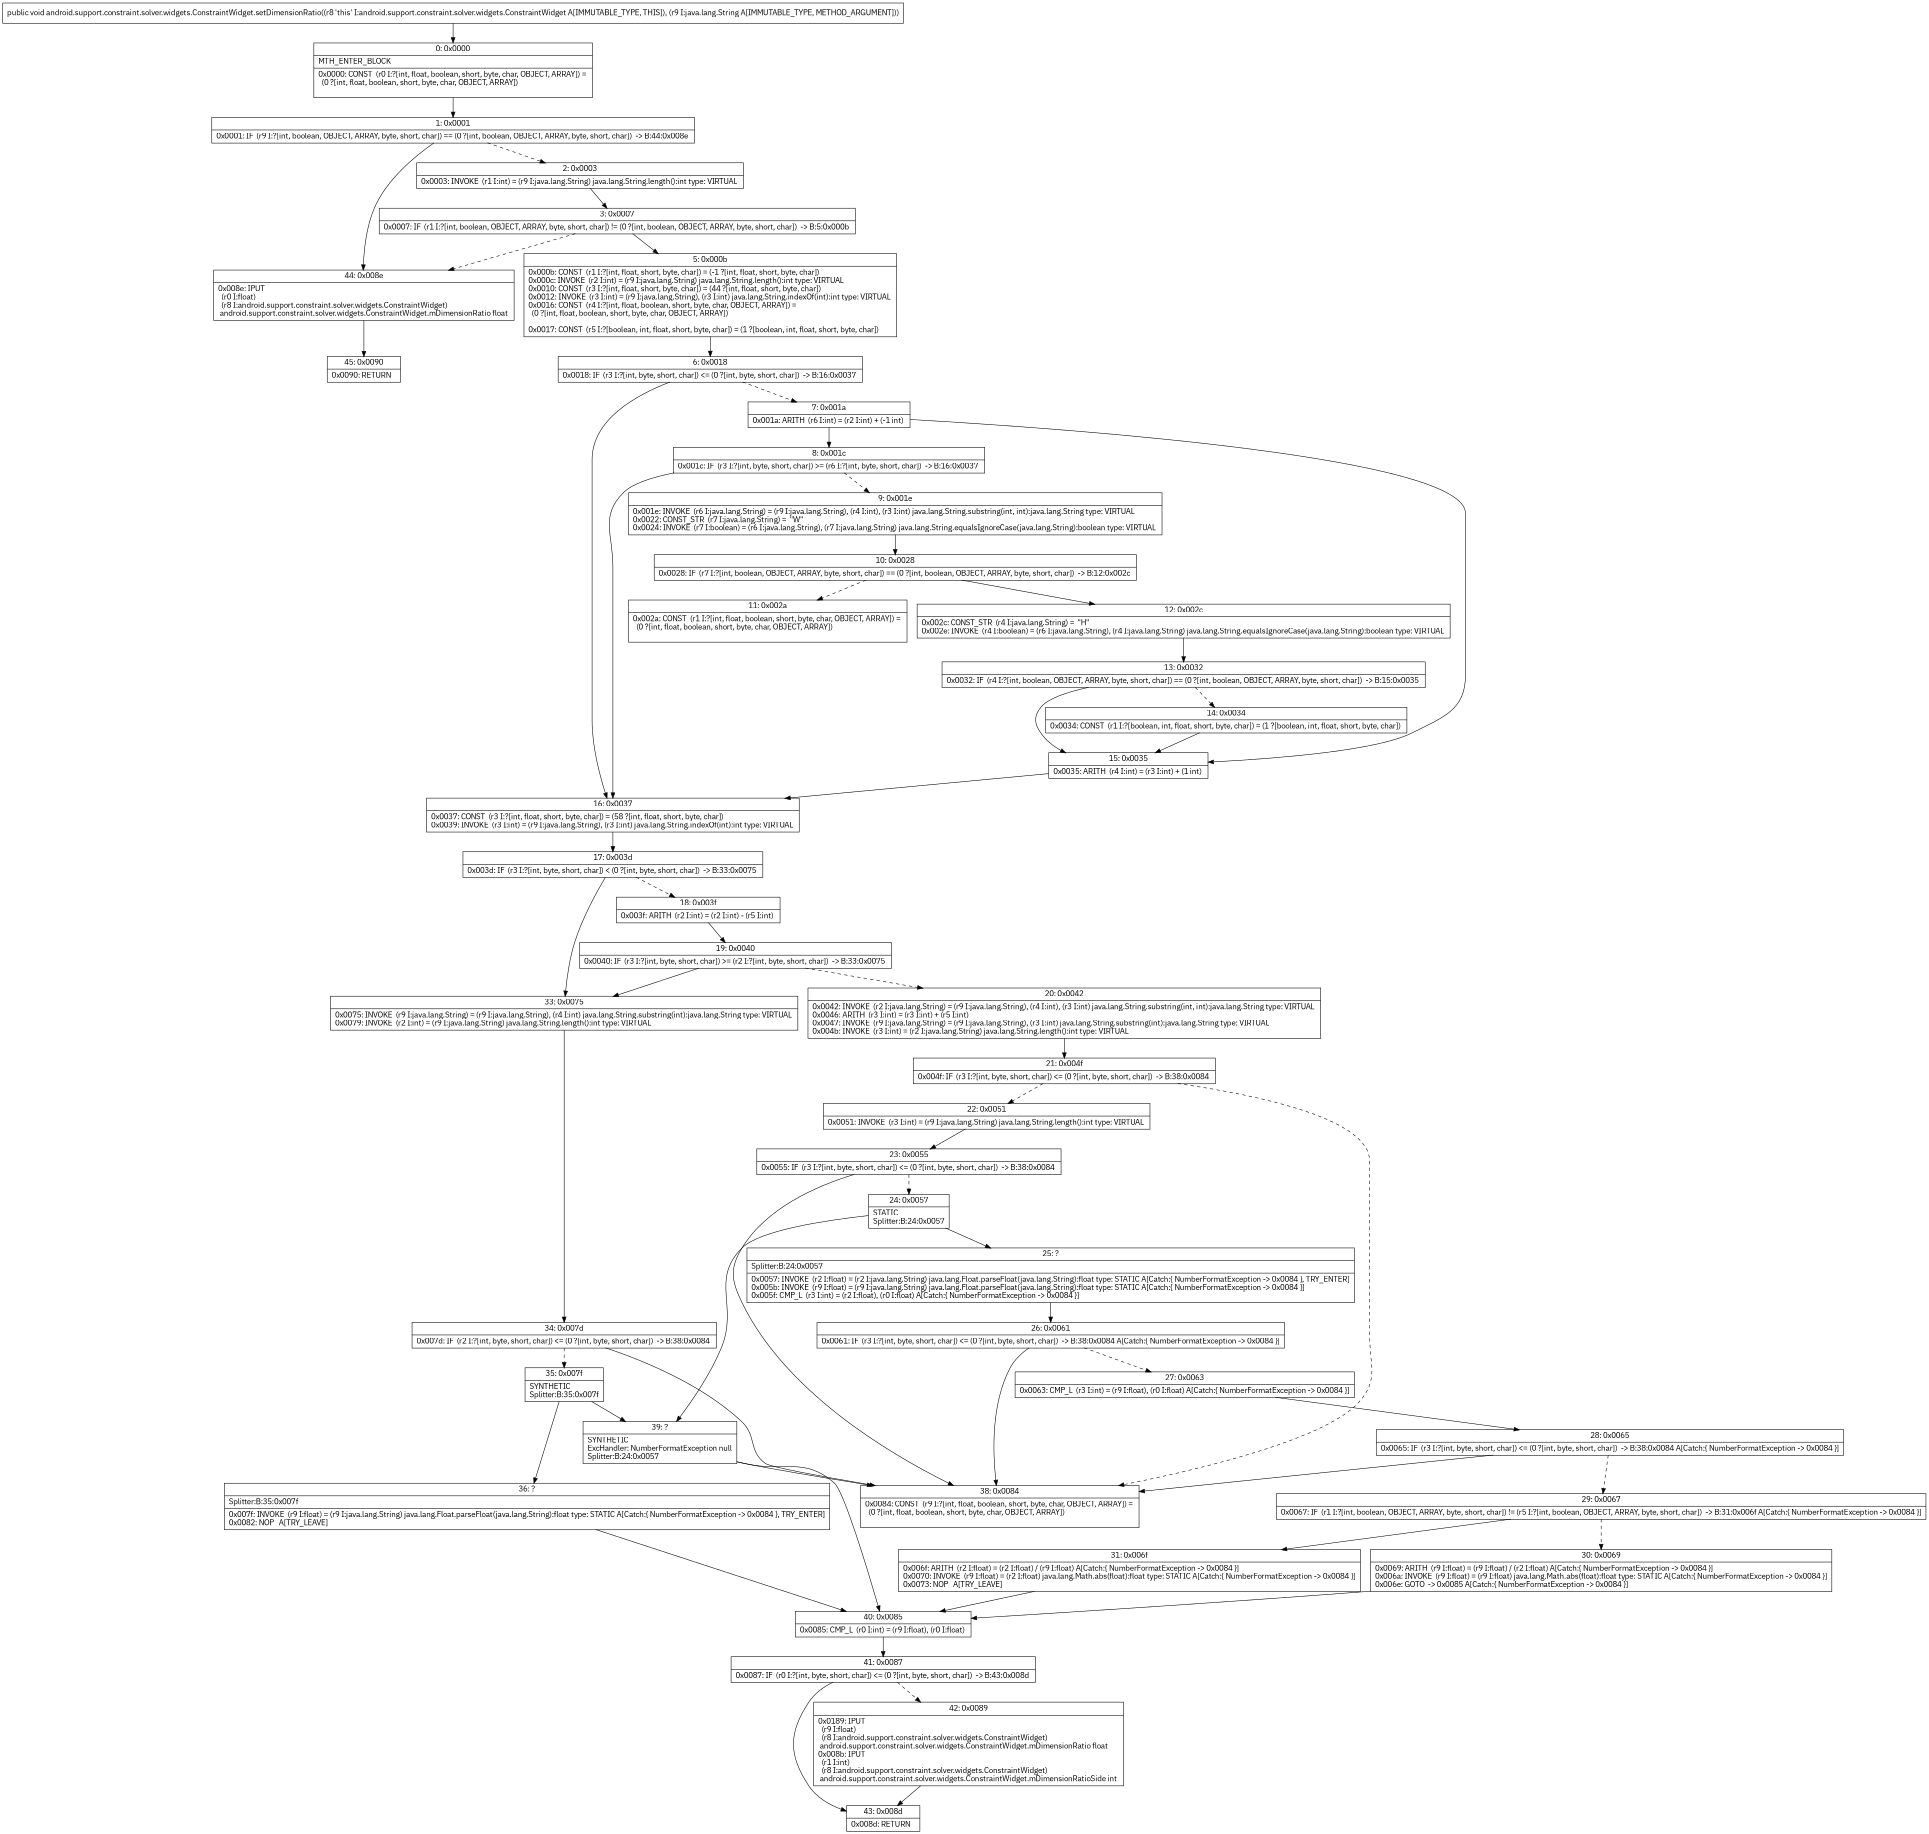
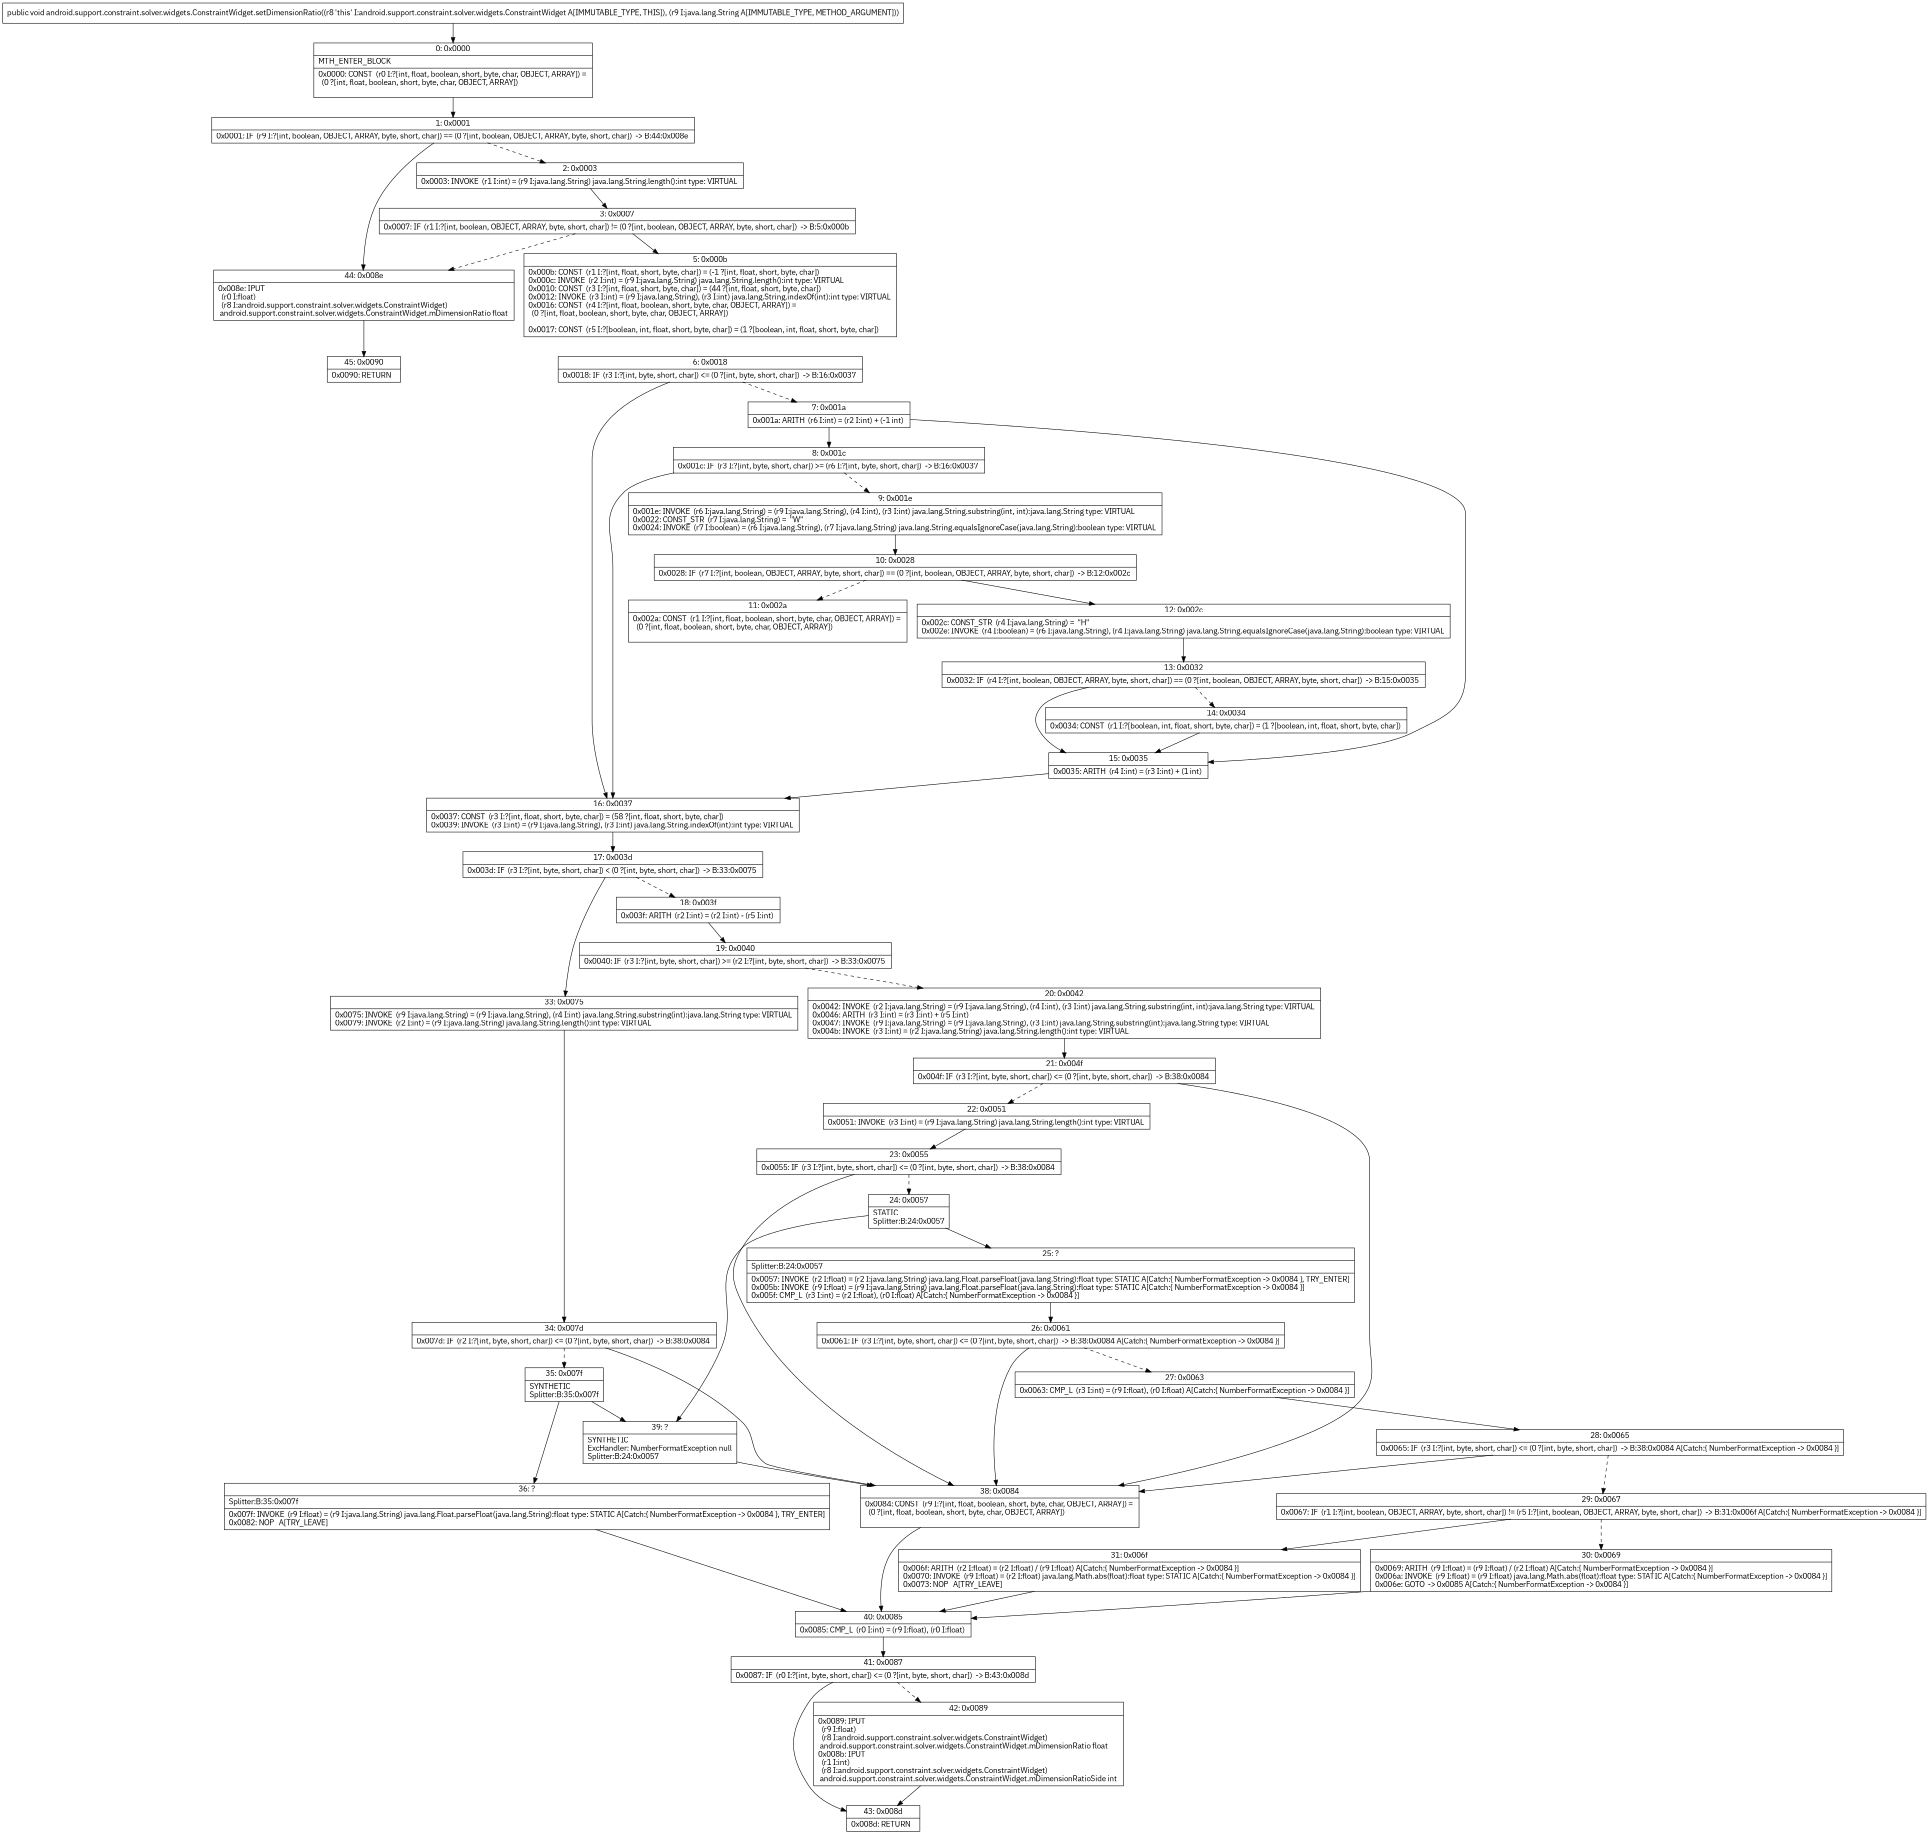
(710, 344) -> none
(659, 981) -> none
(1370, 1301) -> (1370, 1301)
(841, 1496) -> (888, 1560)
(844, 1722) -> (844, 1722)
